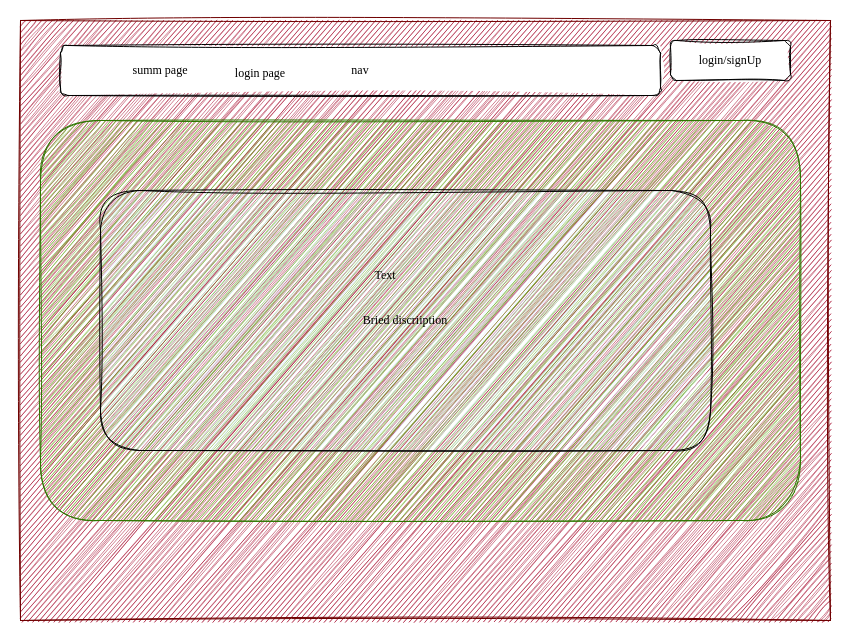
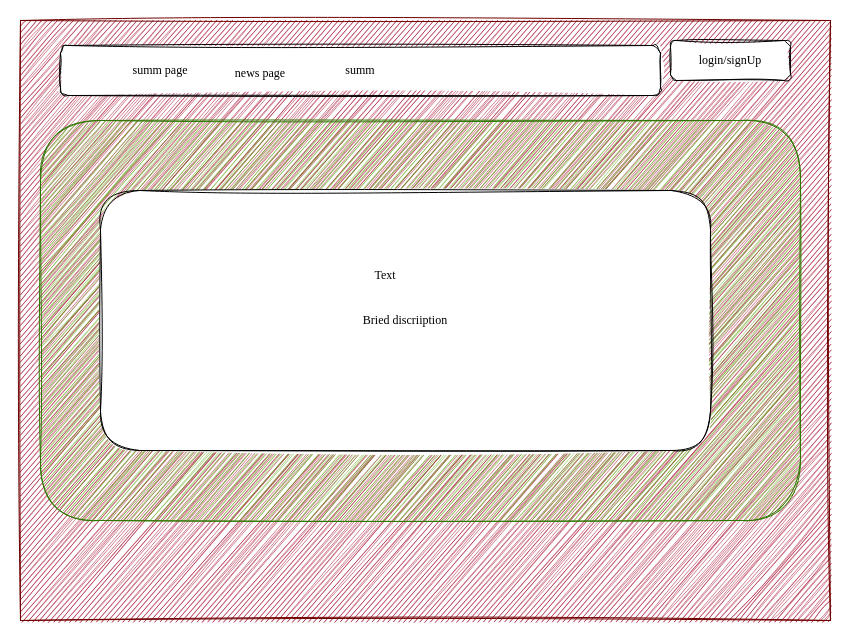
(361, 71) -> (361, 71)
(261, 81) -> (261, 81)
(406, 321) -> (406, 321)
